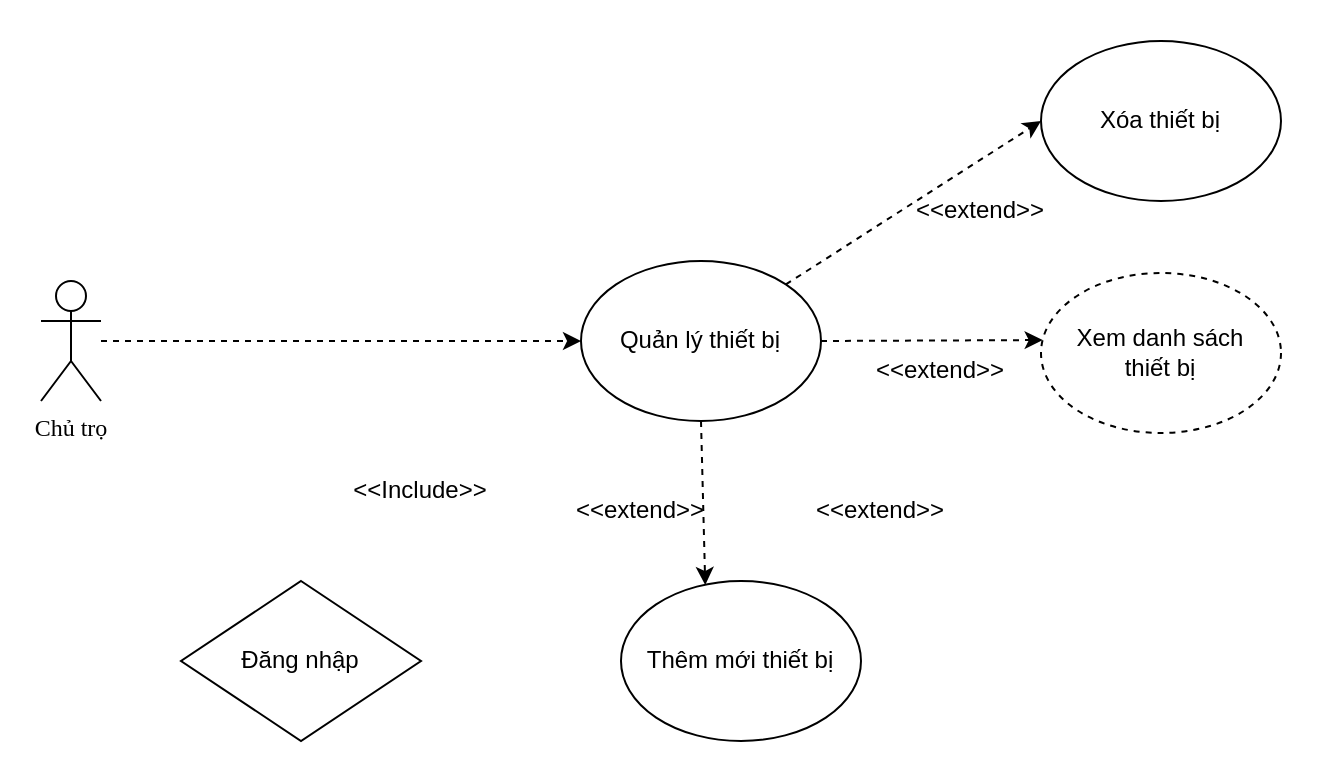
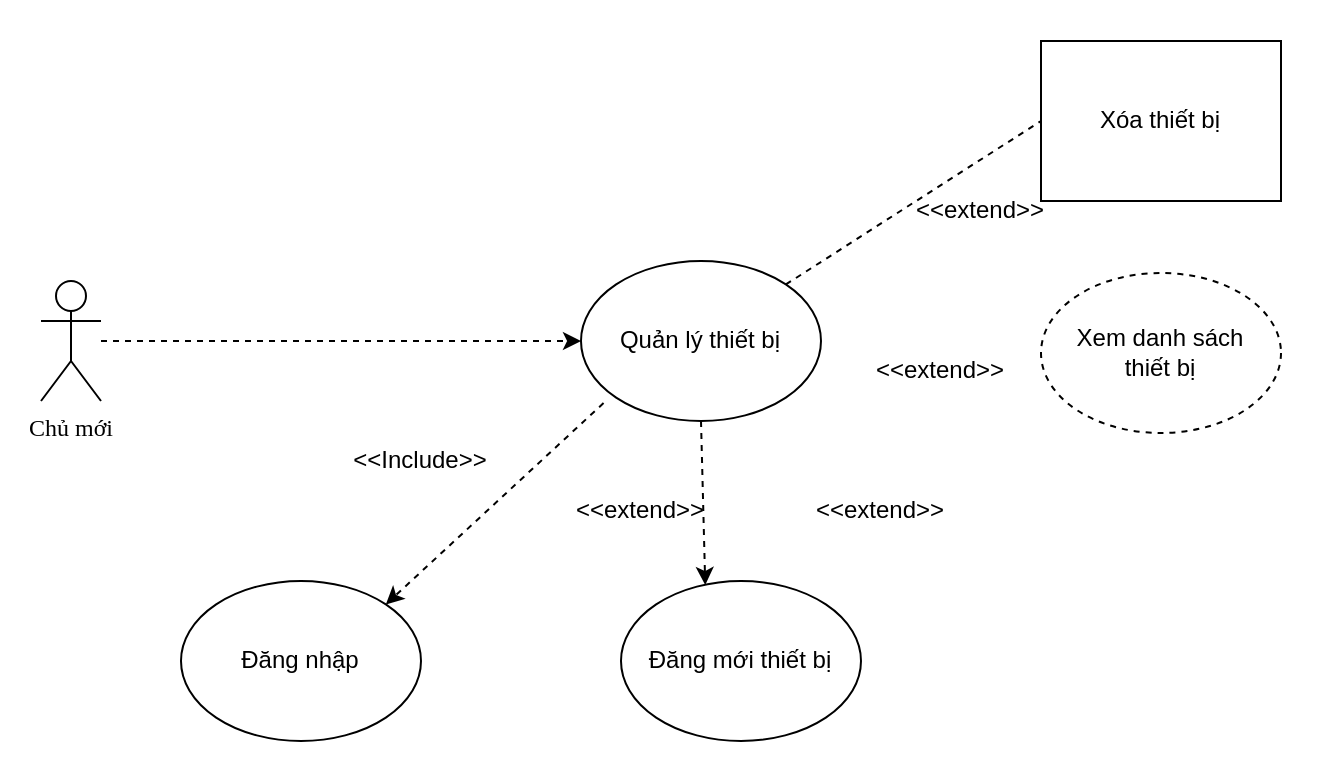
(1161, 121) -> (1161, 121)
(1029, 129) -> (1033, 126)
(924, 341) -> none
(72, 429) -> (72, 429)
(421, 491) -> (421, 461)
none -> (500, 498)
(301, 661) -> (301, 661)
(741, 661) -> (741, 661)
